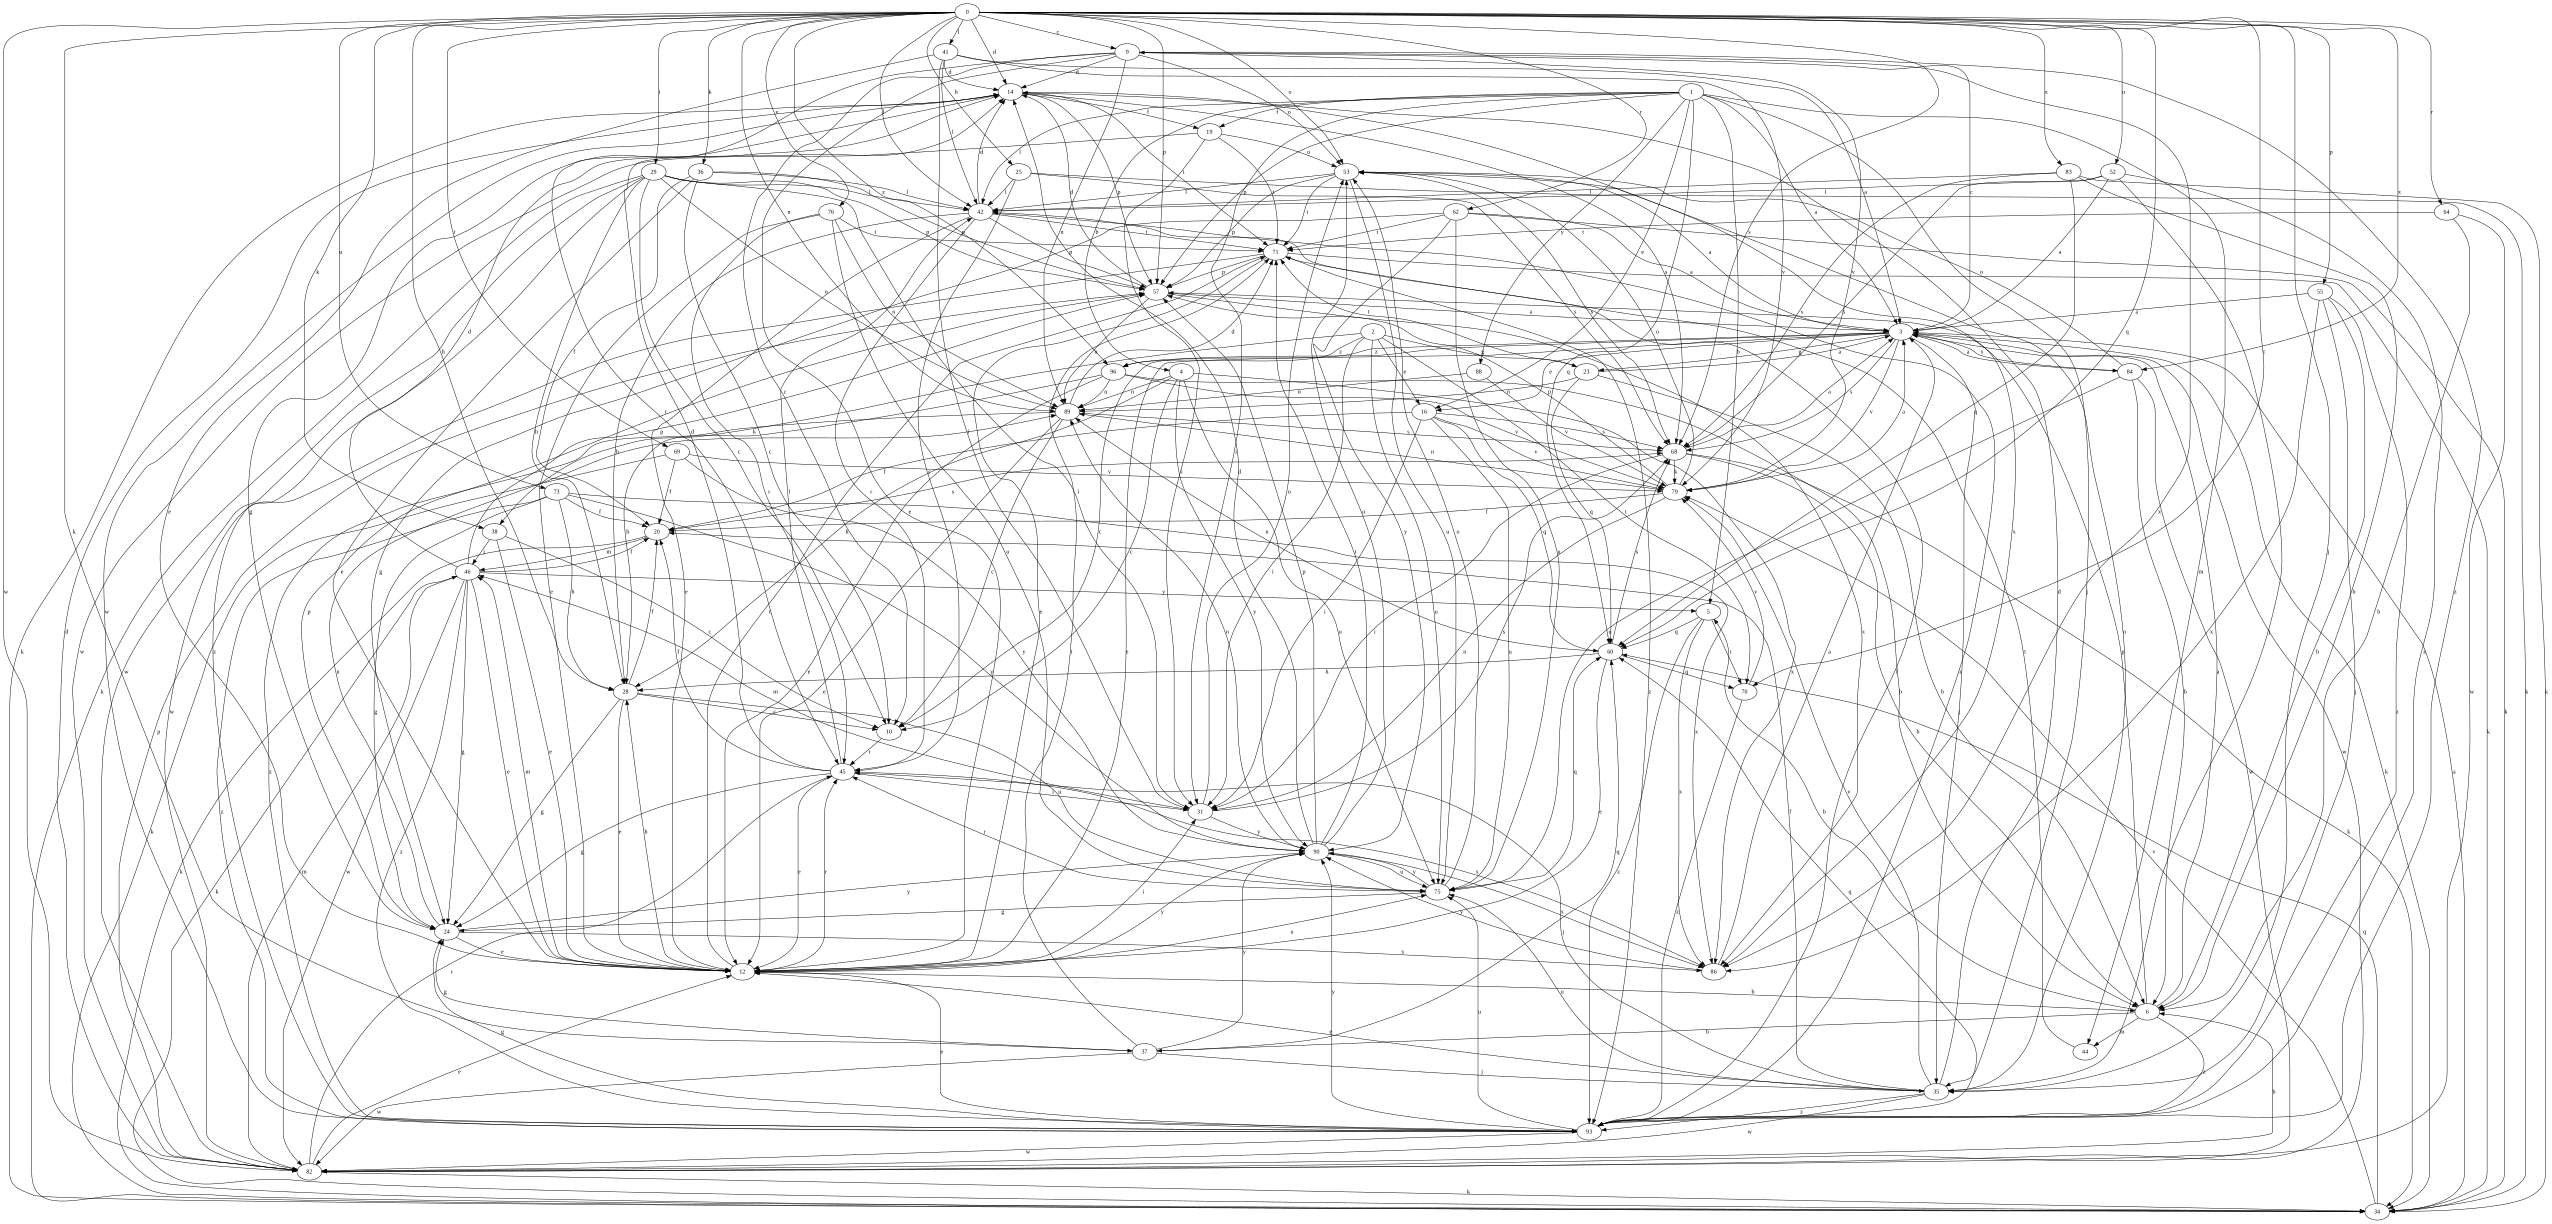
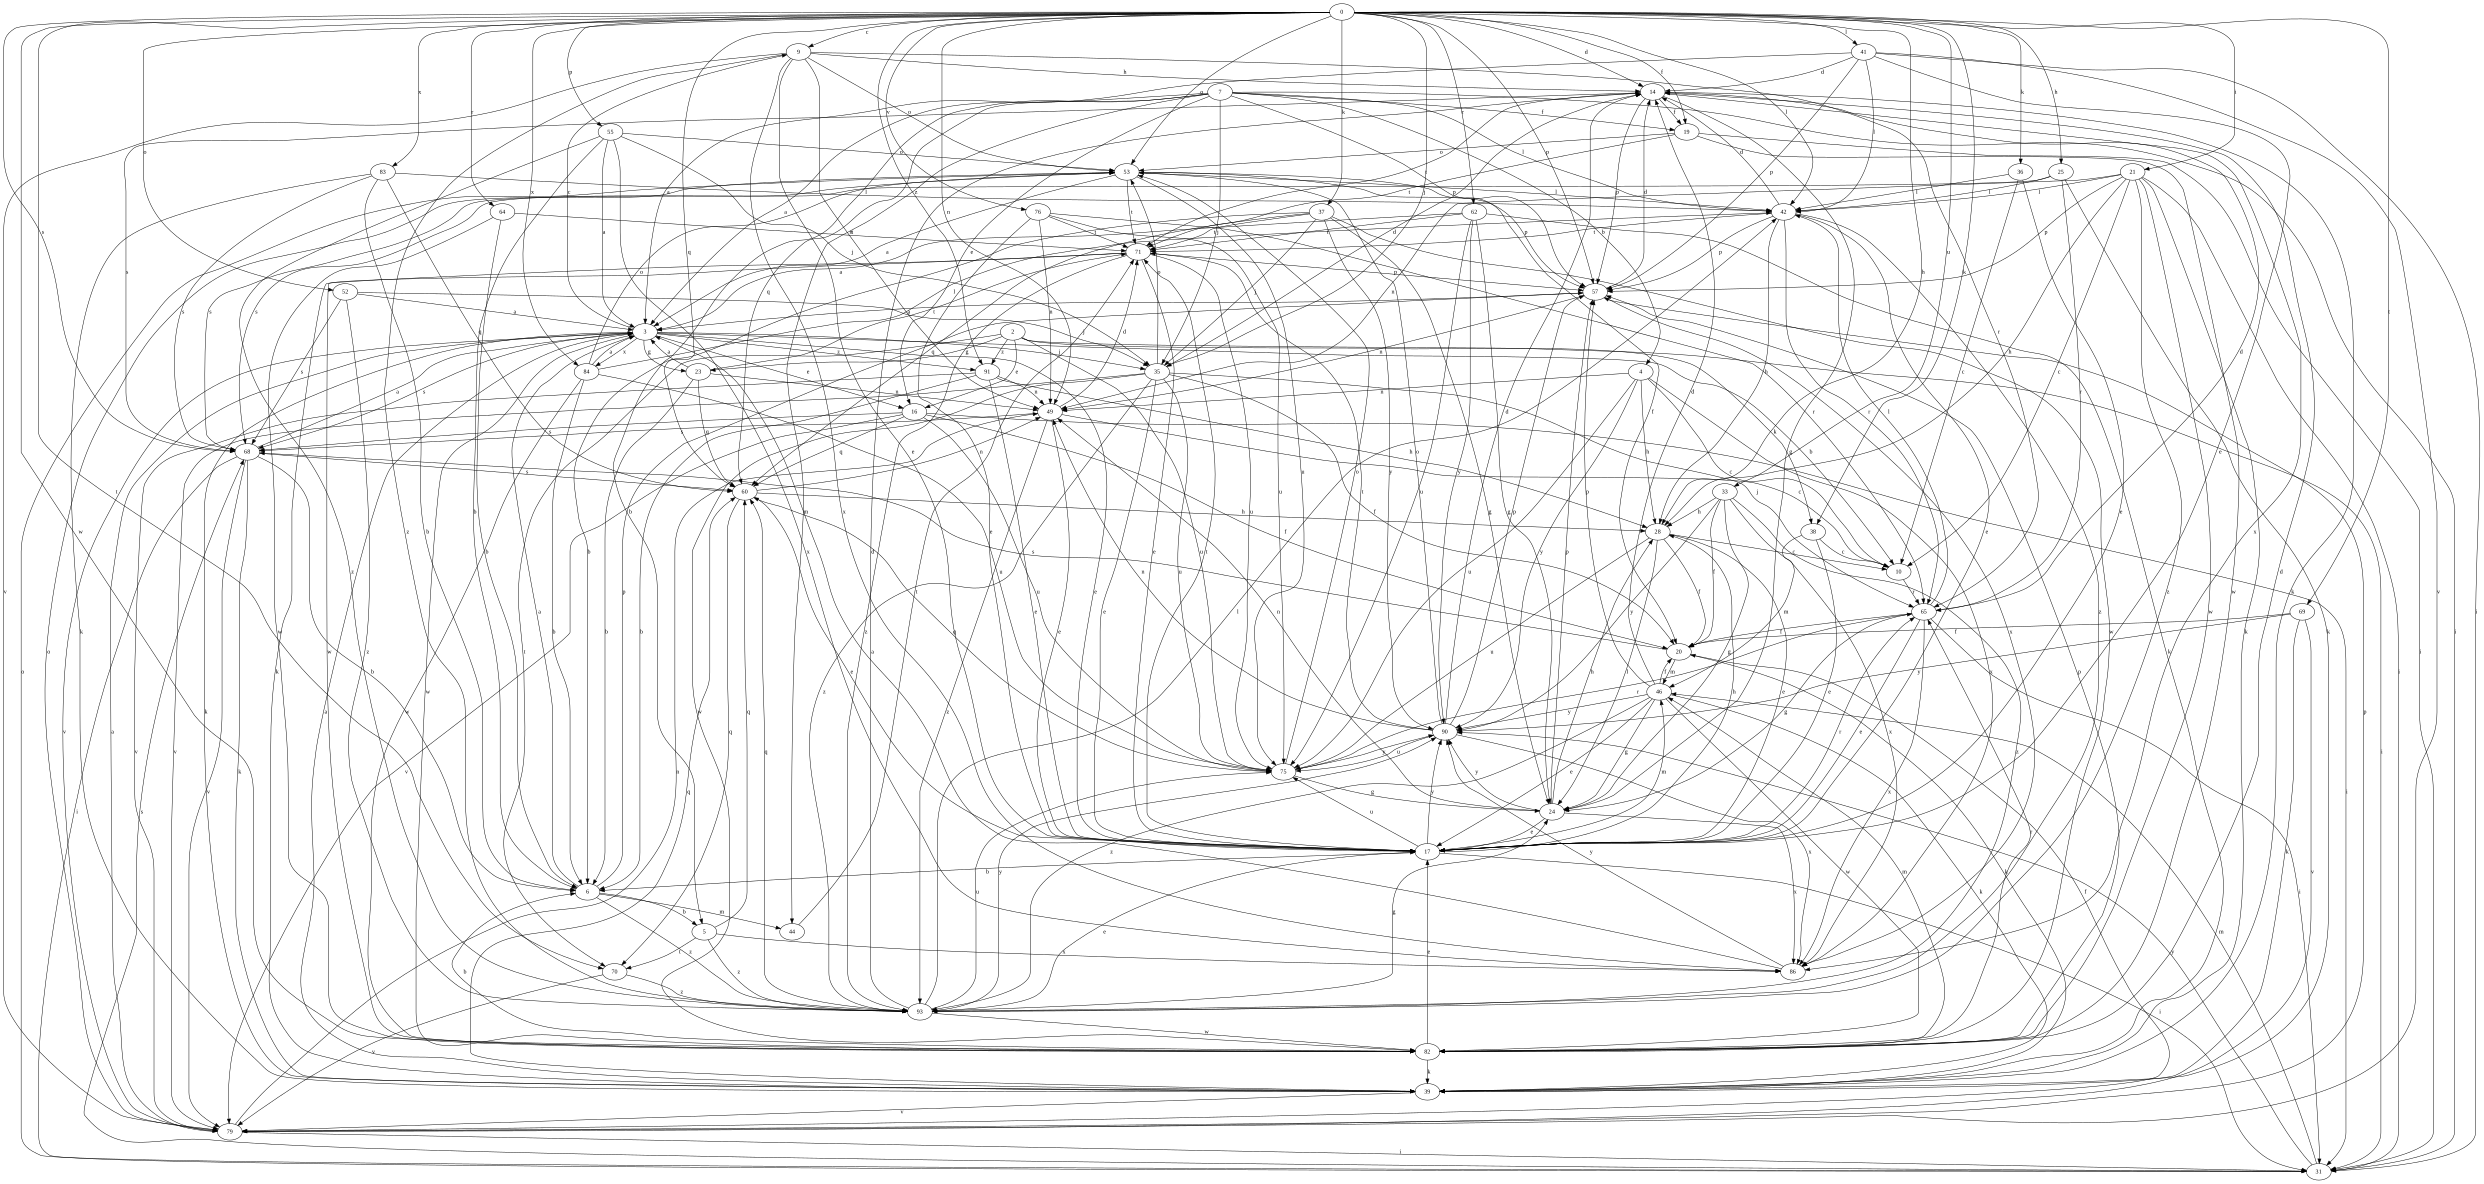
none -> (1537, 30)
(1077, 72) -> (1125, 72)
(1691, 92) -> (1220, 92)
none -> (866, 152)
(654, 172) -> (2133, 172)
(1495, 198) -> (1144, 242)
(927, 221) -> (1753, 182)
(744, 278) -> none
(569, 355) -> (1530, 254)
(1113, 372) -> (987, 372)
(1479, 372) -> none
(1067, 412) -> (1050, 412)
(1676, 472) -> (208, 792)
(557, 492) -> (1725, 492)
none -> (1250, 495)
(1100, 532) -> (1811, 452)
(484, 552) -> (1786, 612)
(1635, 552) -> (494, 472)
(1086, 592) -> (1559, 711)
(107, 612) -> (873, 552)
(1465, 652) -> (1400, 1152)
none -> (1591, 669)
(843, 772) -> (1924, 612)
(542, 812) -> (1627, 672)
(742, 972) -> (1427, 852)
(1648, 1032) -> (773, 323)
(2377, 1212) -> (1427, 1092)
